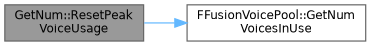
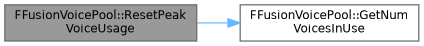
(74, 23) -> (101, 23)
